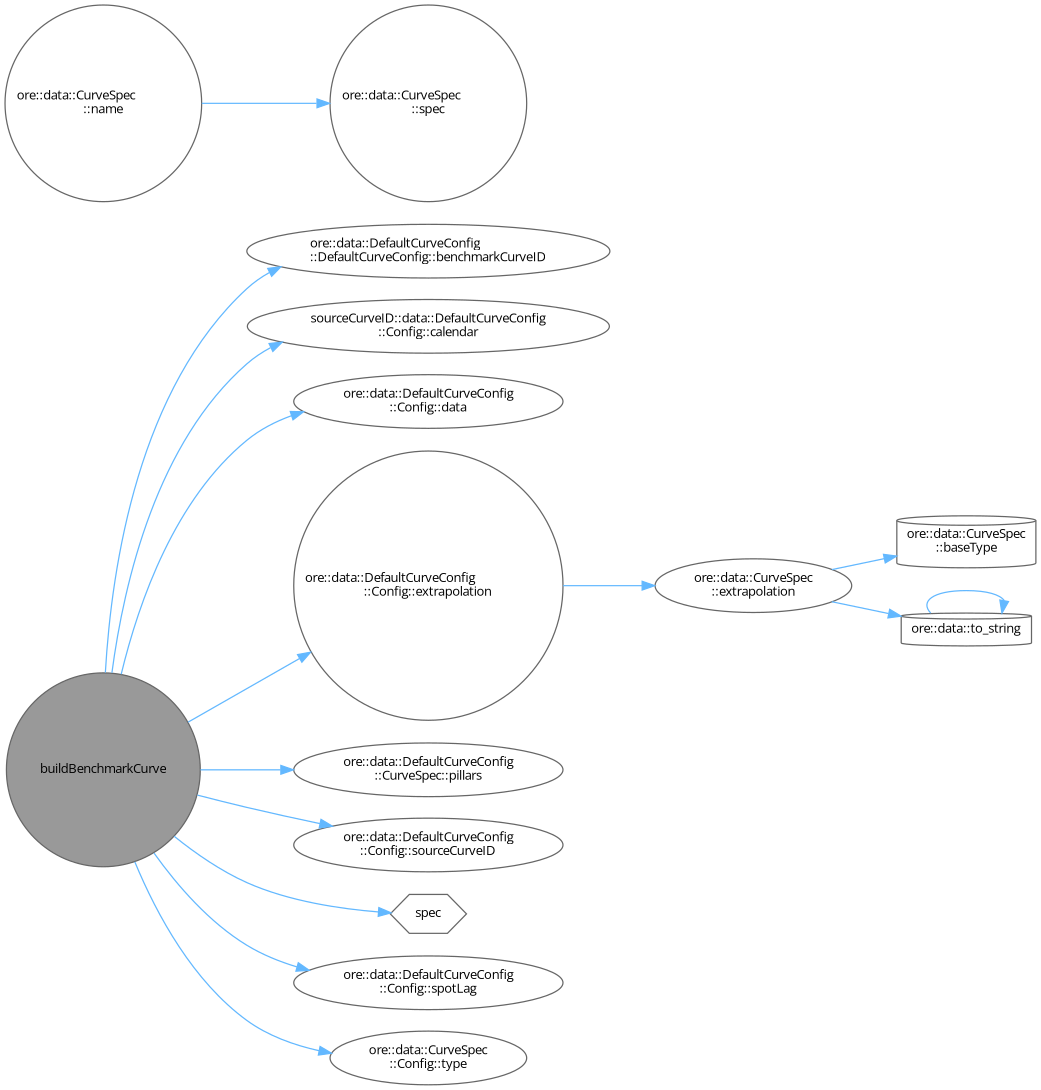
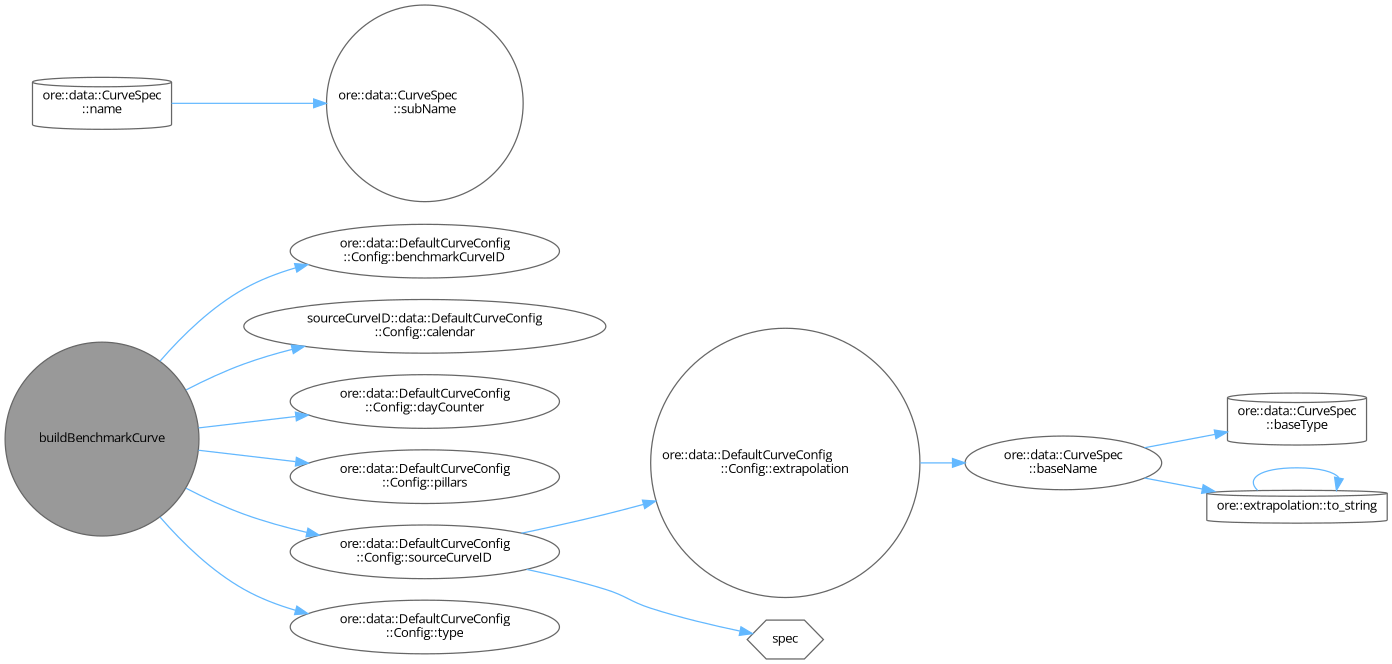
(103, 103) -> (102, 103)
(428, 103) -> (425, 103)
(428, 251) -> (425, 251)
(428, 402) -> (425, 402)
(753, 586) -> (1063, 463)
(966, 630) -> (1297, 507)
(244, 690) -> (583, 520)
(428, 770) -> (425, 477)
(270, 891) -> (633, 601)
(428, 983) -> none
(428, 1058) -> (425, 627)
